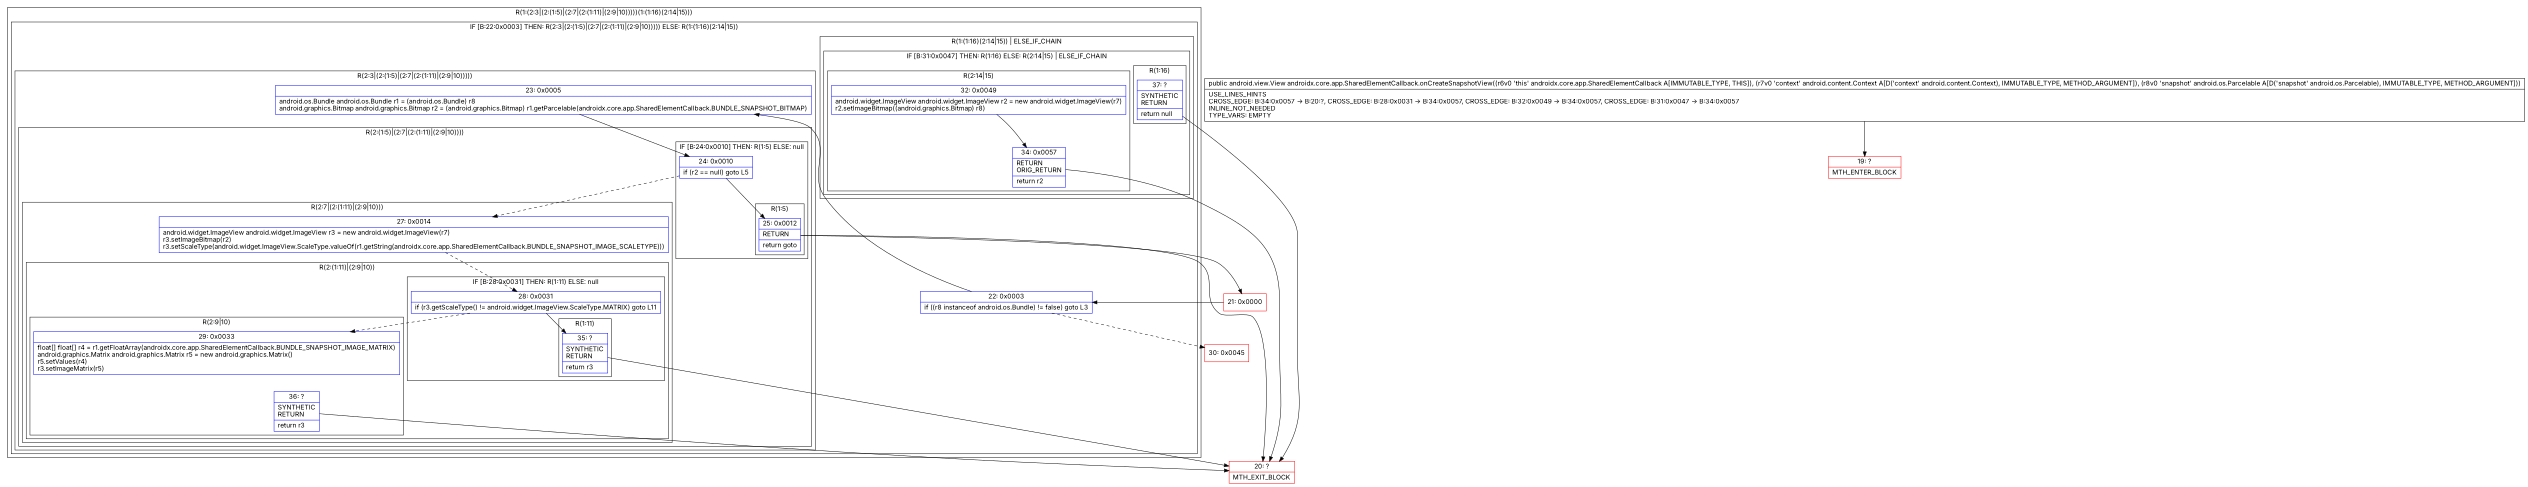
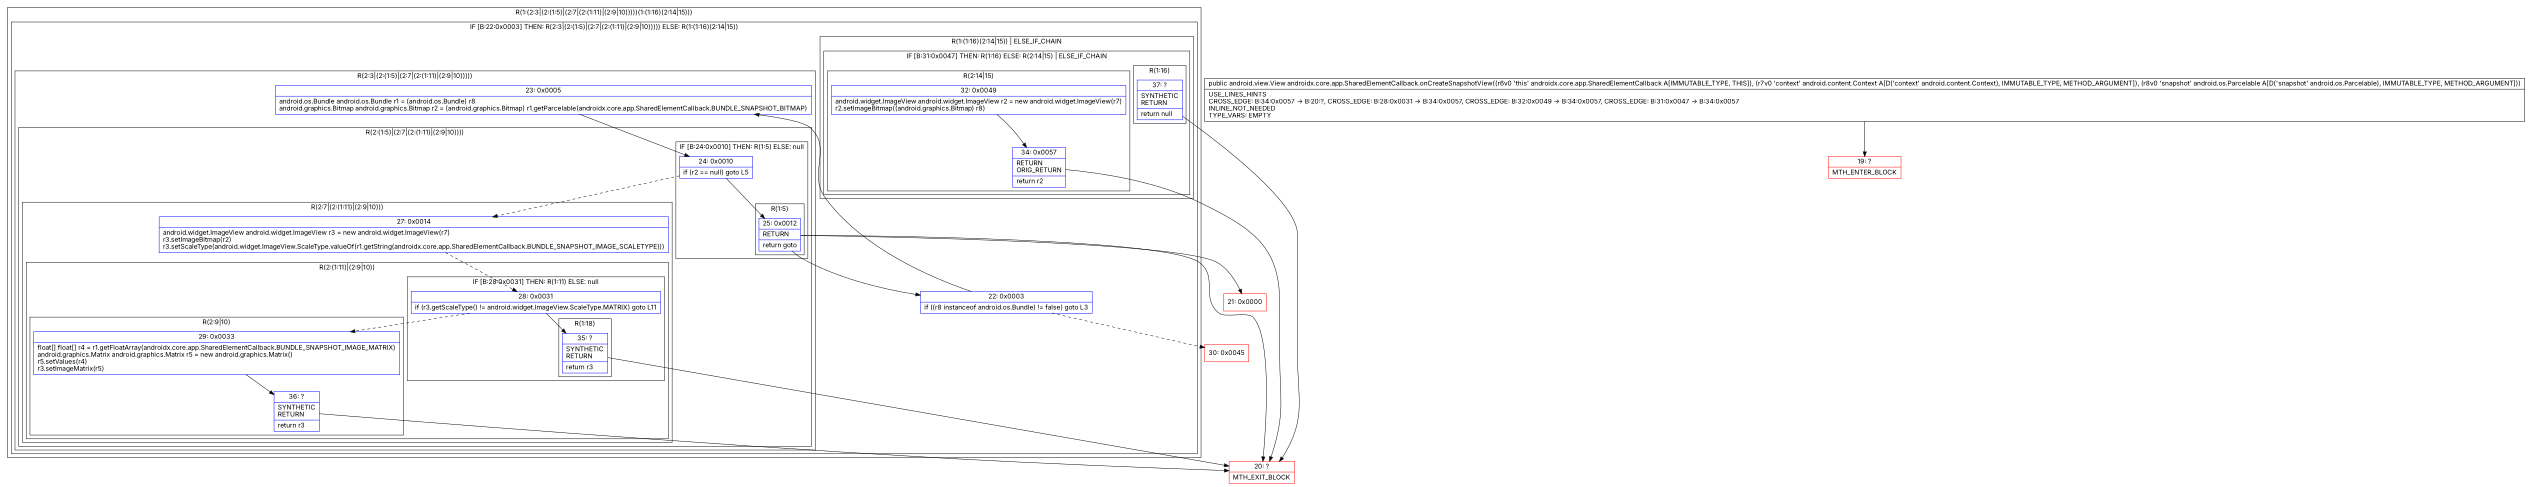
(1160, 302) -> (851, 279)
(585, 324) -> (585, 324)
none -> (258, 383)
